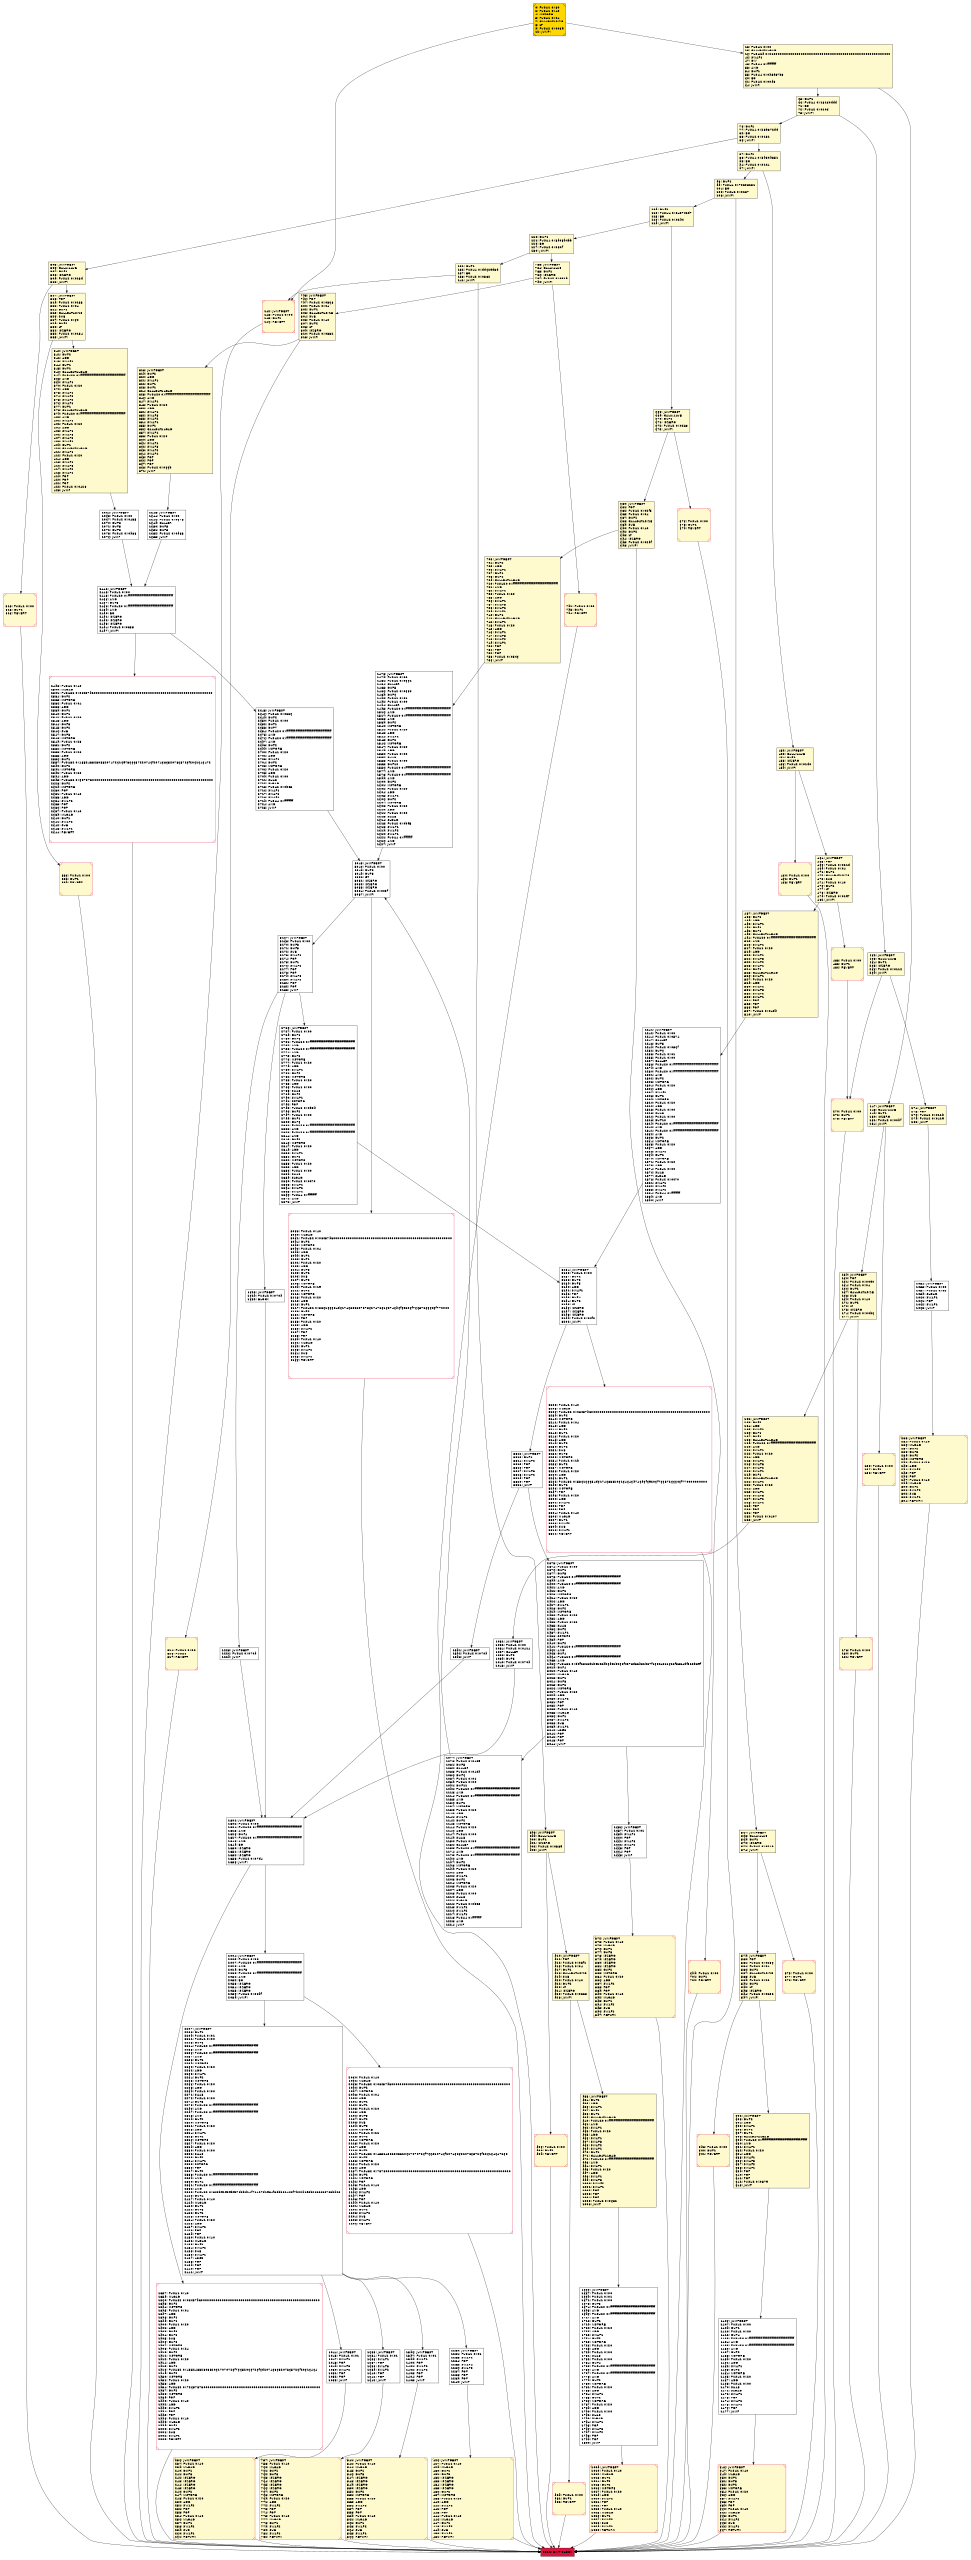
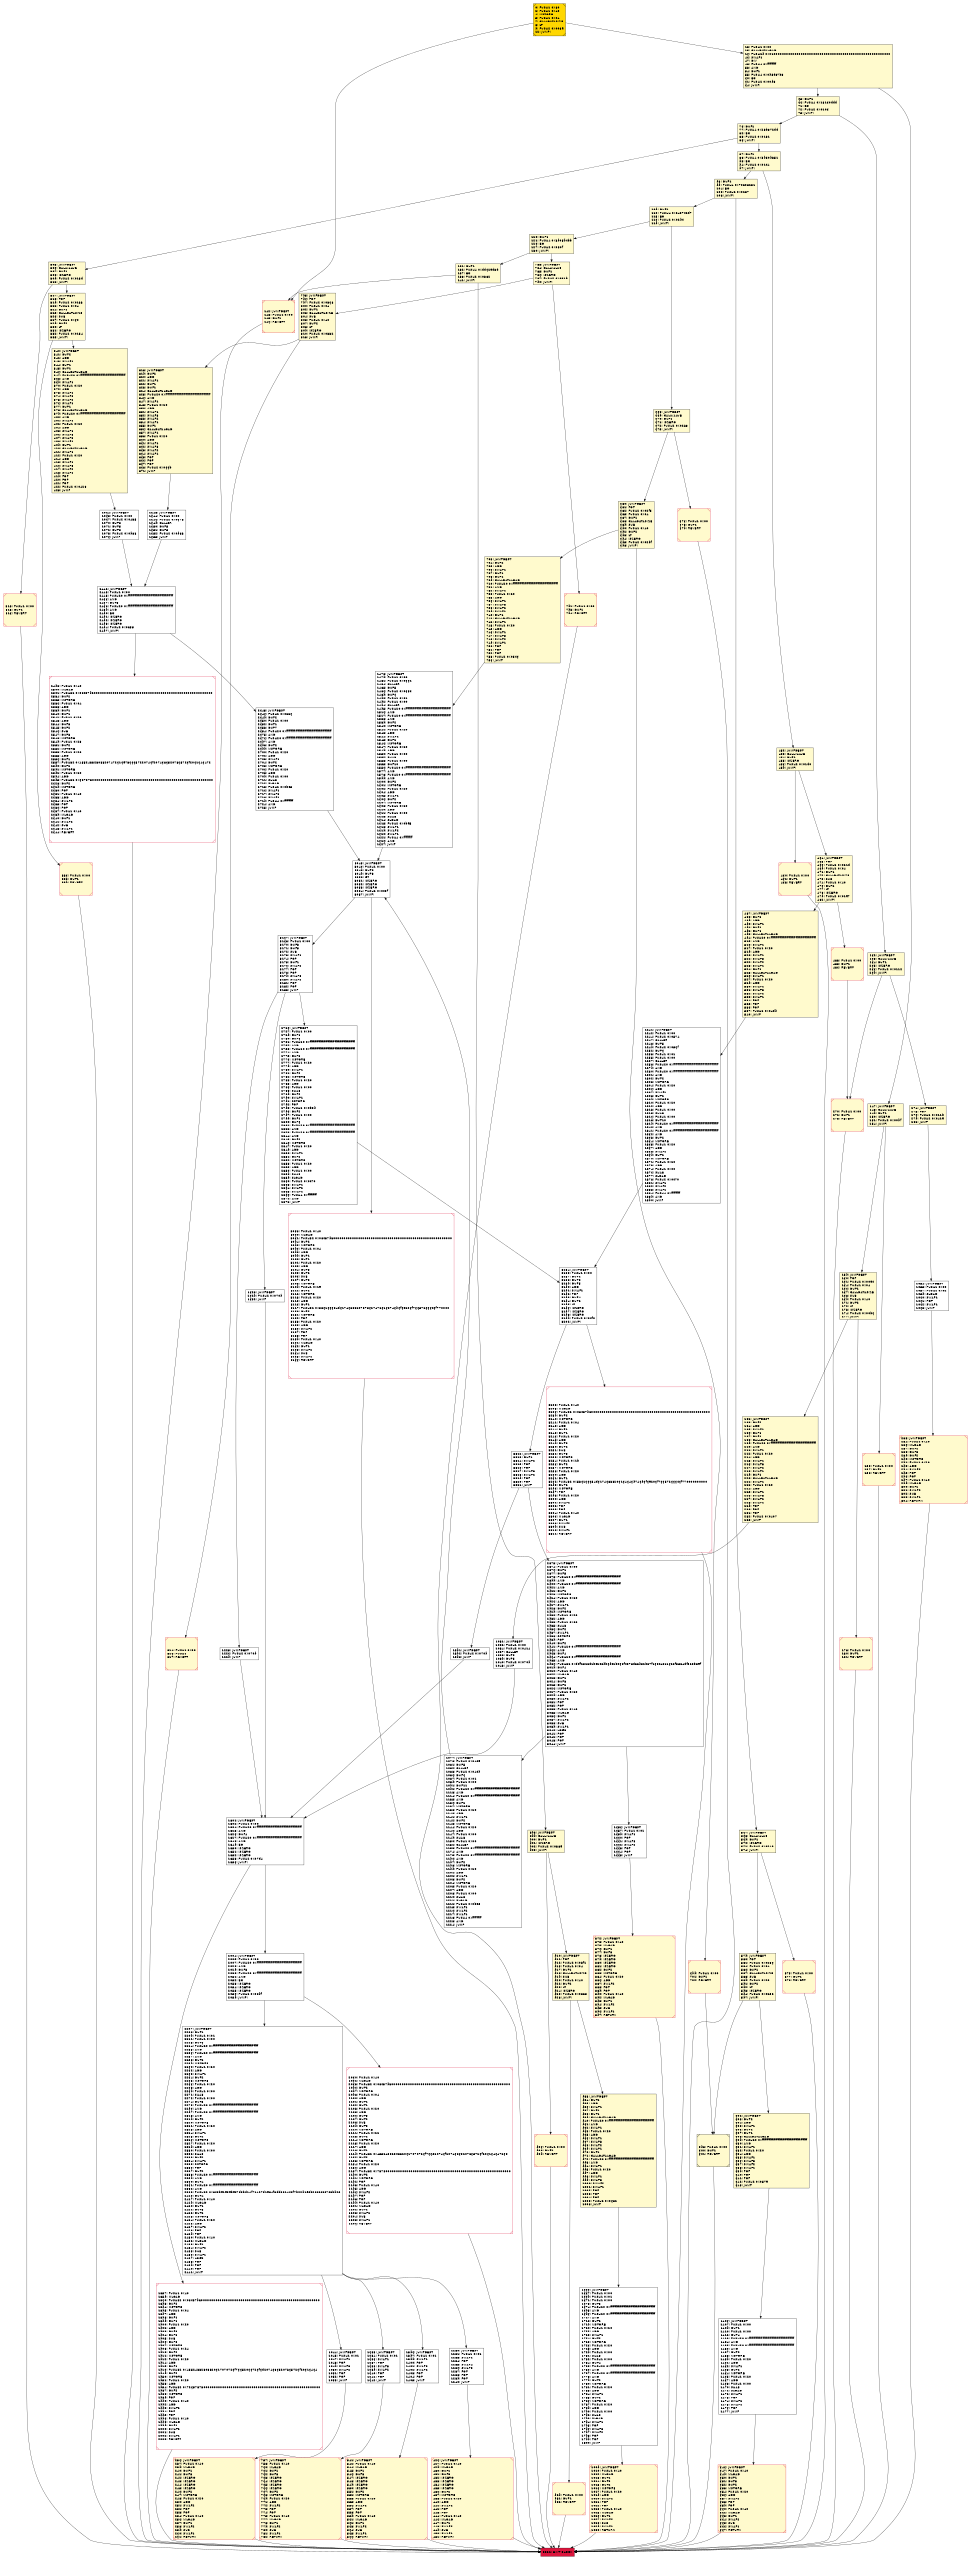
(265, 1296) -> (265, 1296)
(713, 2151) -> (713, 2151)
(687, 2251) -> (709, 2063)
